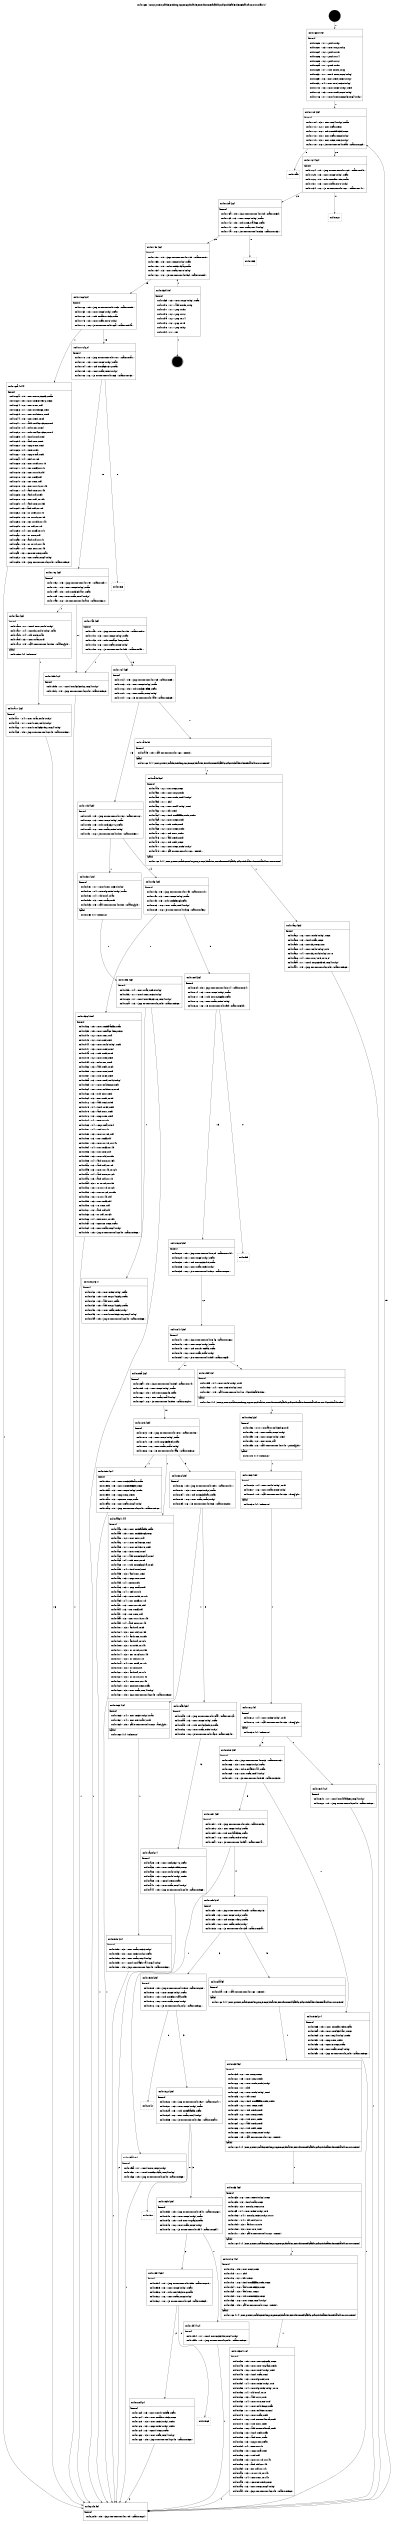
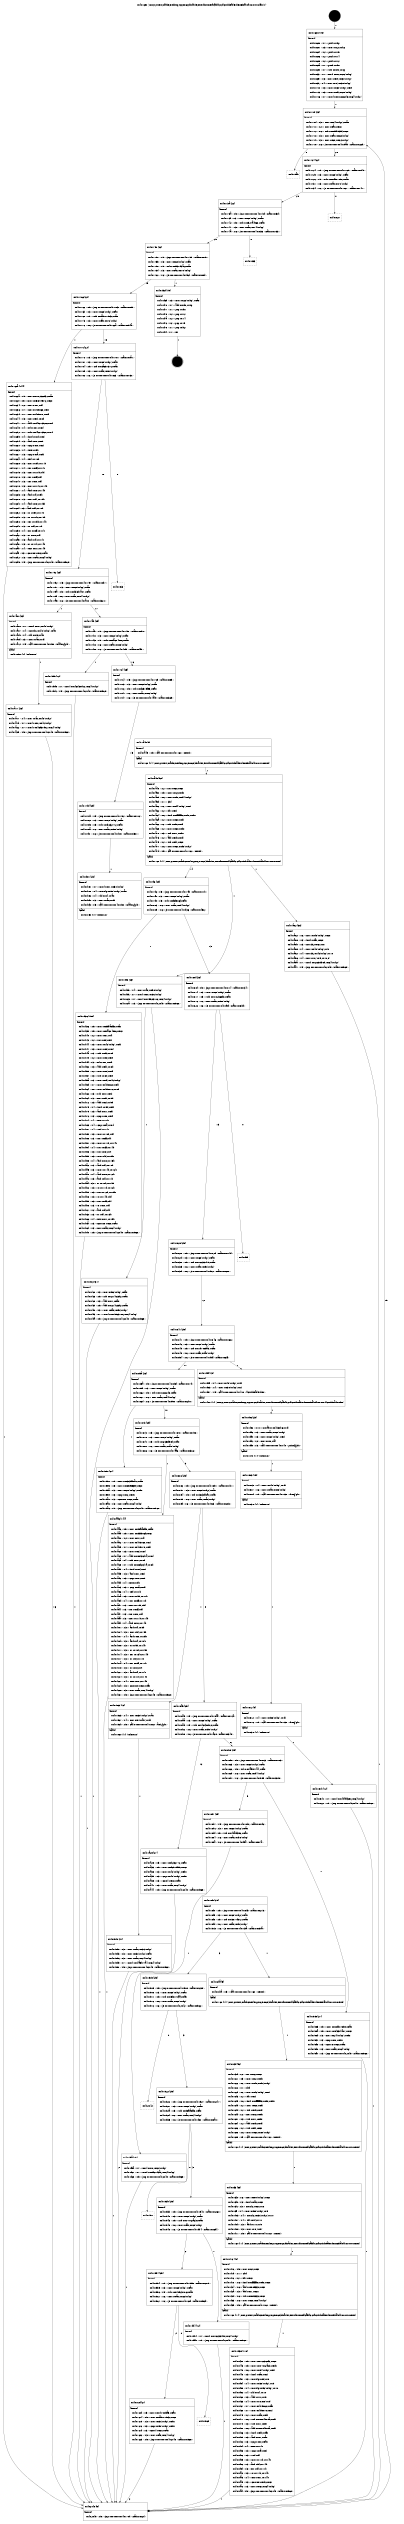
(177, 284) -> (175, 282)
(76, 638) -> (95, 611)
(174, 720) -> none
(138, 858) -> (189, 871)
(210, 947) -> (210, 947)
(101, 952) -> (229, 938)
(150, 1461) -> (124, 1435)
(262, 1741) -> (227, 1742)
(235, 1871) -> none
none -> (86, 1912)
(267, 1953) -> (267, 1953)
